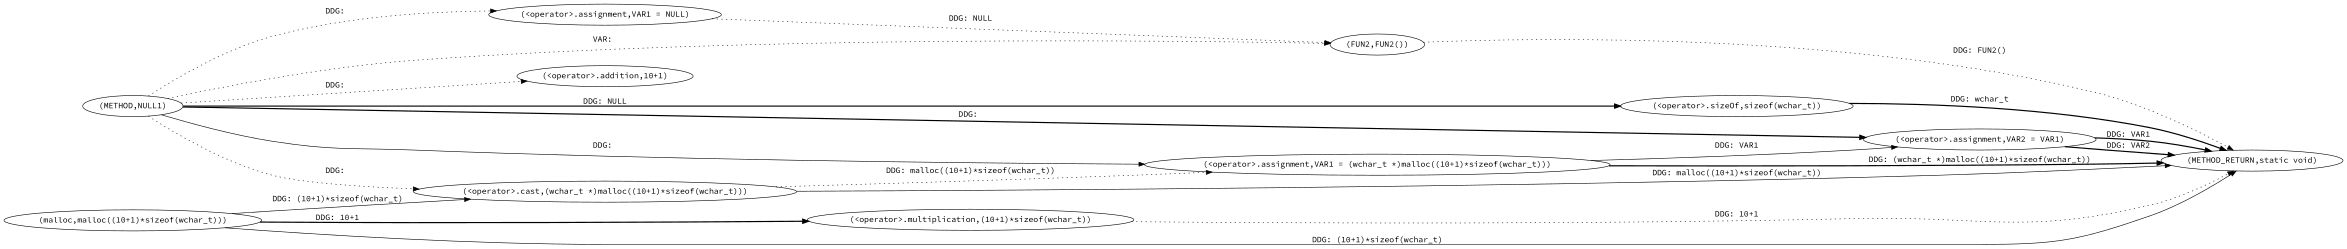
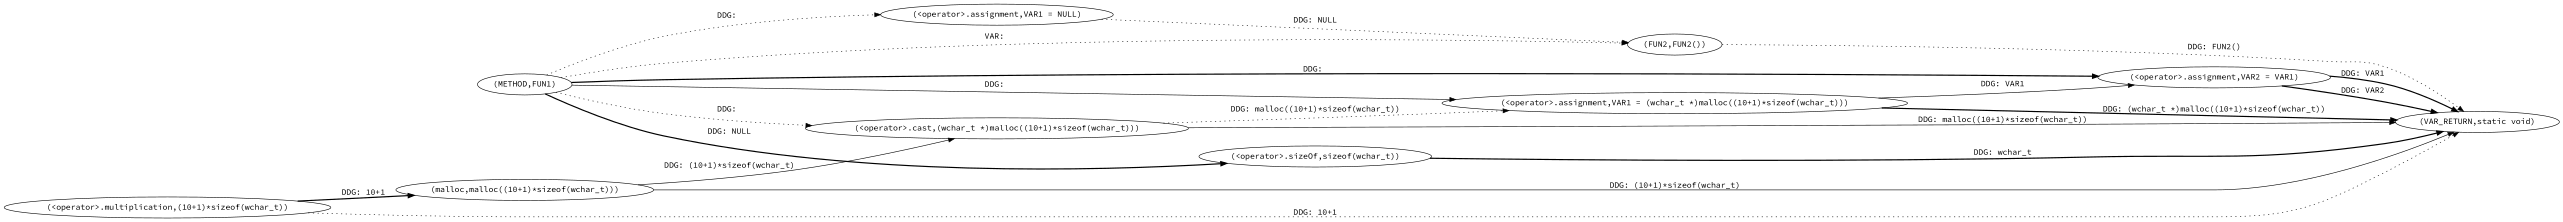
(605, 76) -> none
(133, 106) -> (525, 84)
(2252, 161) -> (2477, 122)
(531, 223) -> (353, 198)
